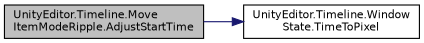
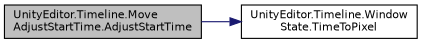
(104, 22) -> (103, 22)
